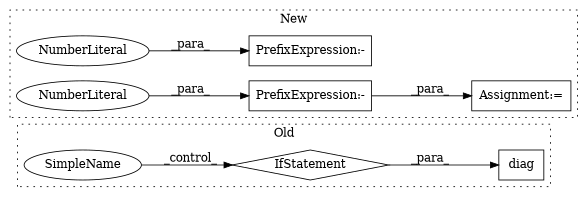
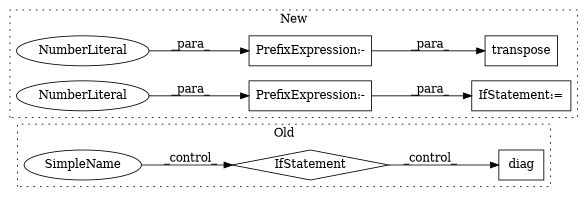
none -> (521, 51)
(521, 96) -> (521, 96)
(430, 159) -> (430, 159)
